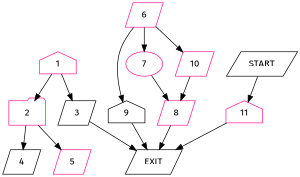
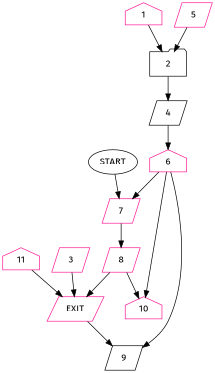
(144, 15) -> (168, 162)
(144, 64) -> (121, 211)
(195, 64) -> (144, 309)
(262, 64) -> (113, 162)
(66, 84) -> none
(187, 85) -> (131, 282)
(254, 86) -> (116, 183)
(27, 113) -> (168, 64)
(77, 113) -> (71, 260)
(127, 113) -> (124, 358)
(138, 133) -> (97, 331)
none -> (168, 134)
(47, 135) -> (182, 37)
(154, 162) -> (76, 309)
